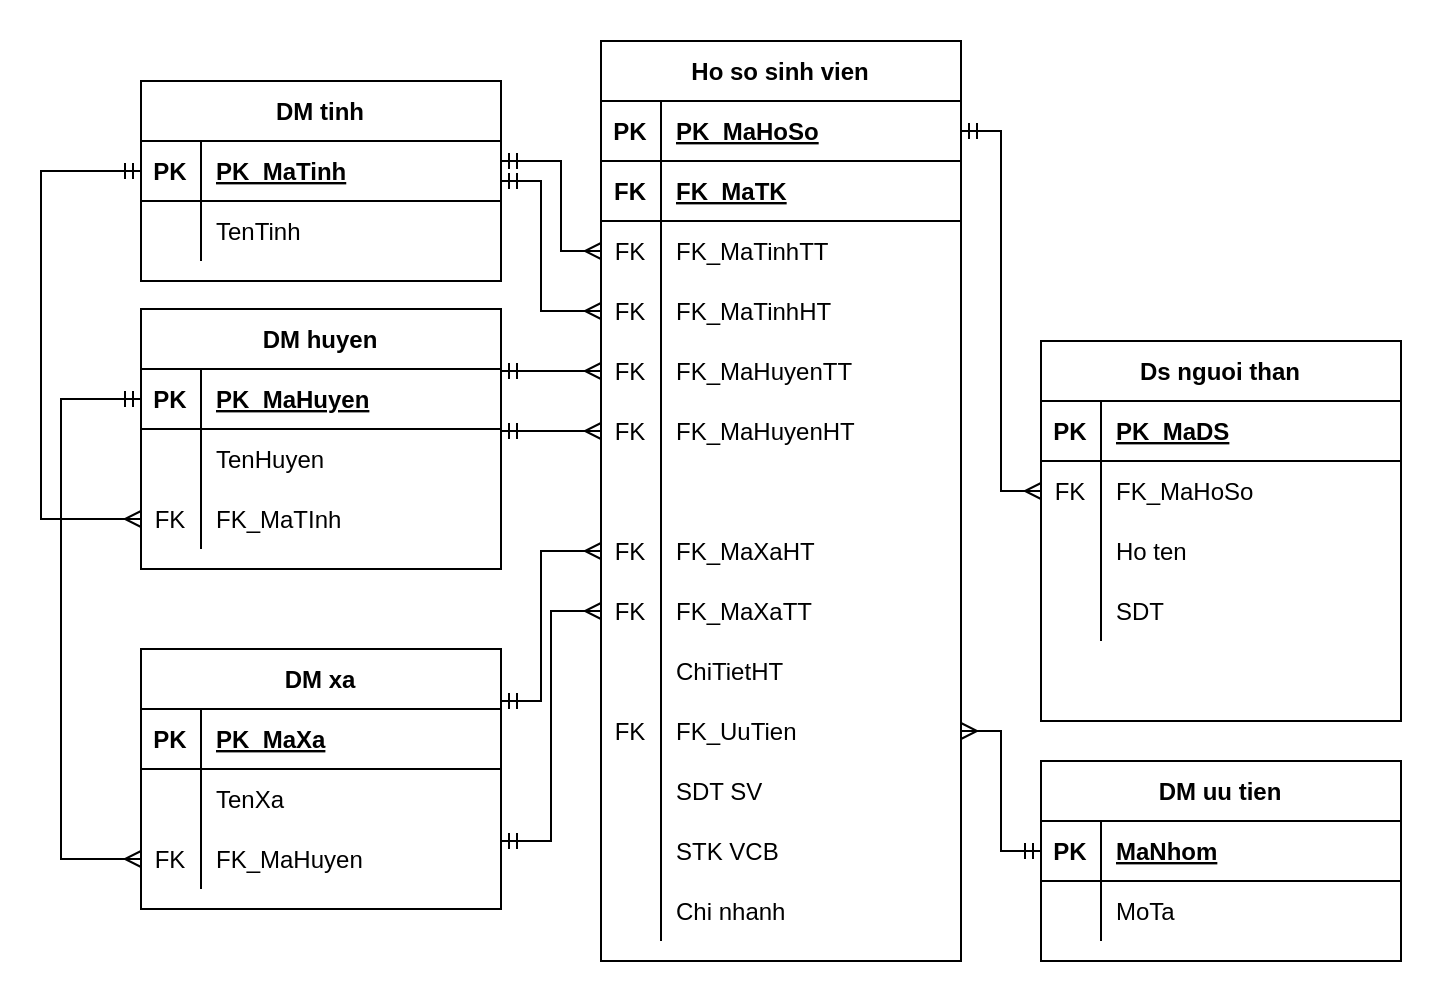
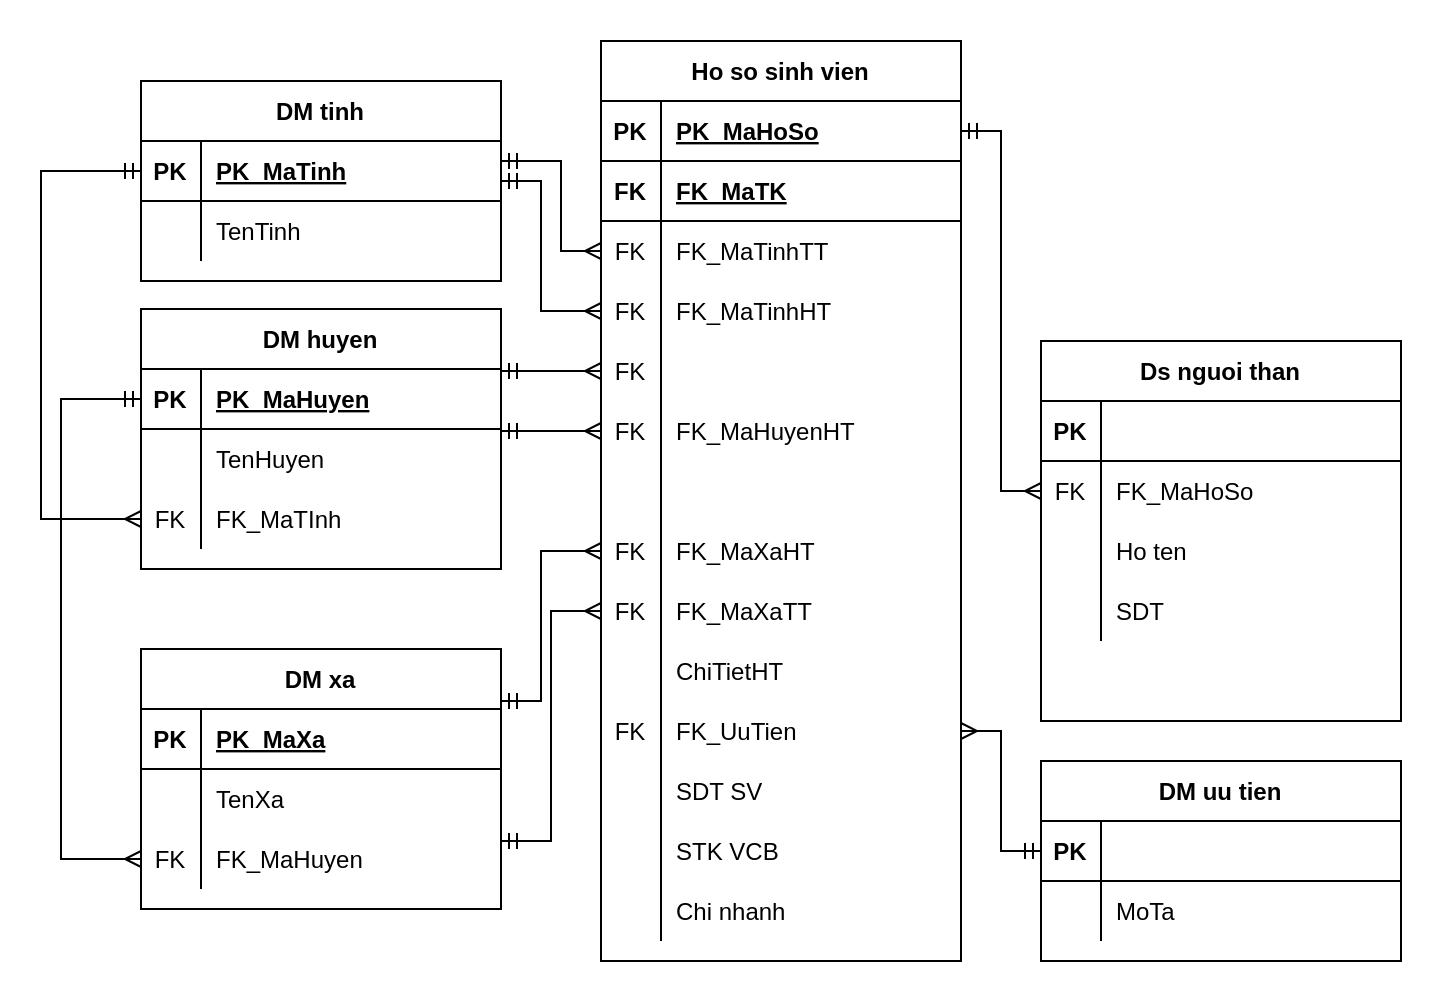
(811, 371) -> none
(1251, 431) -> none
(1251, 851) -> none
